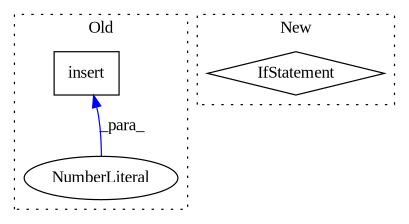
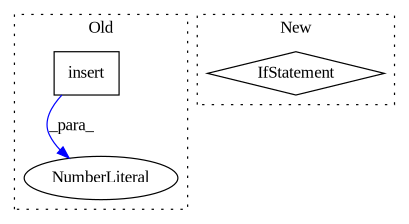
(100, 132) -> (47, 122)
